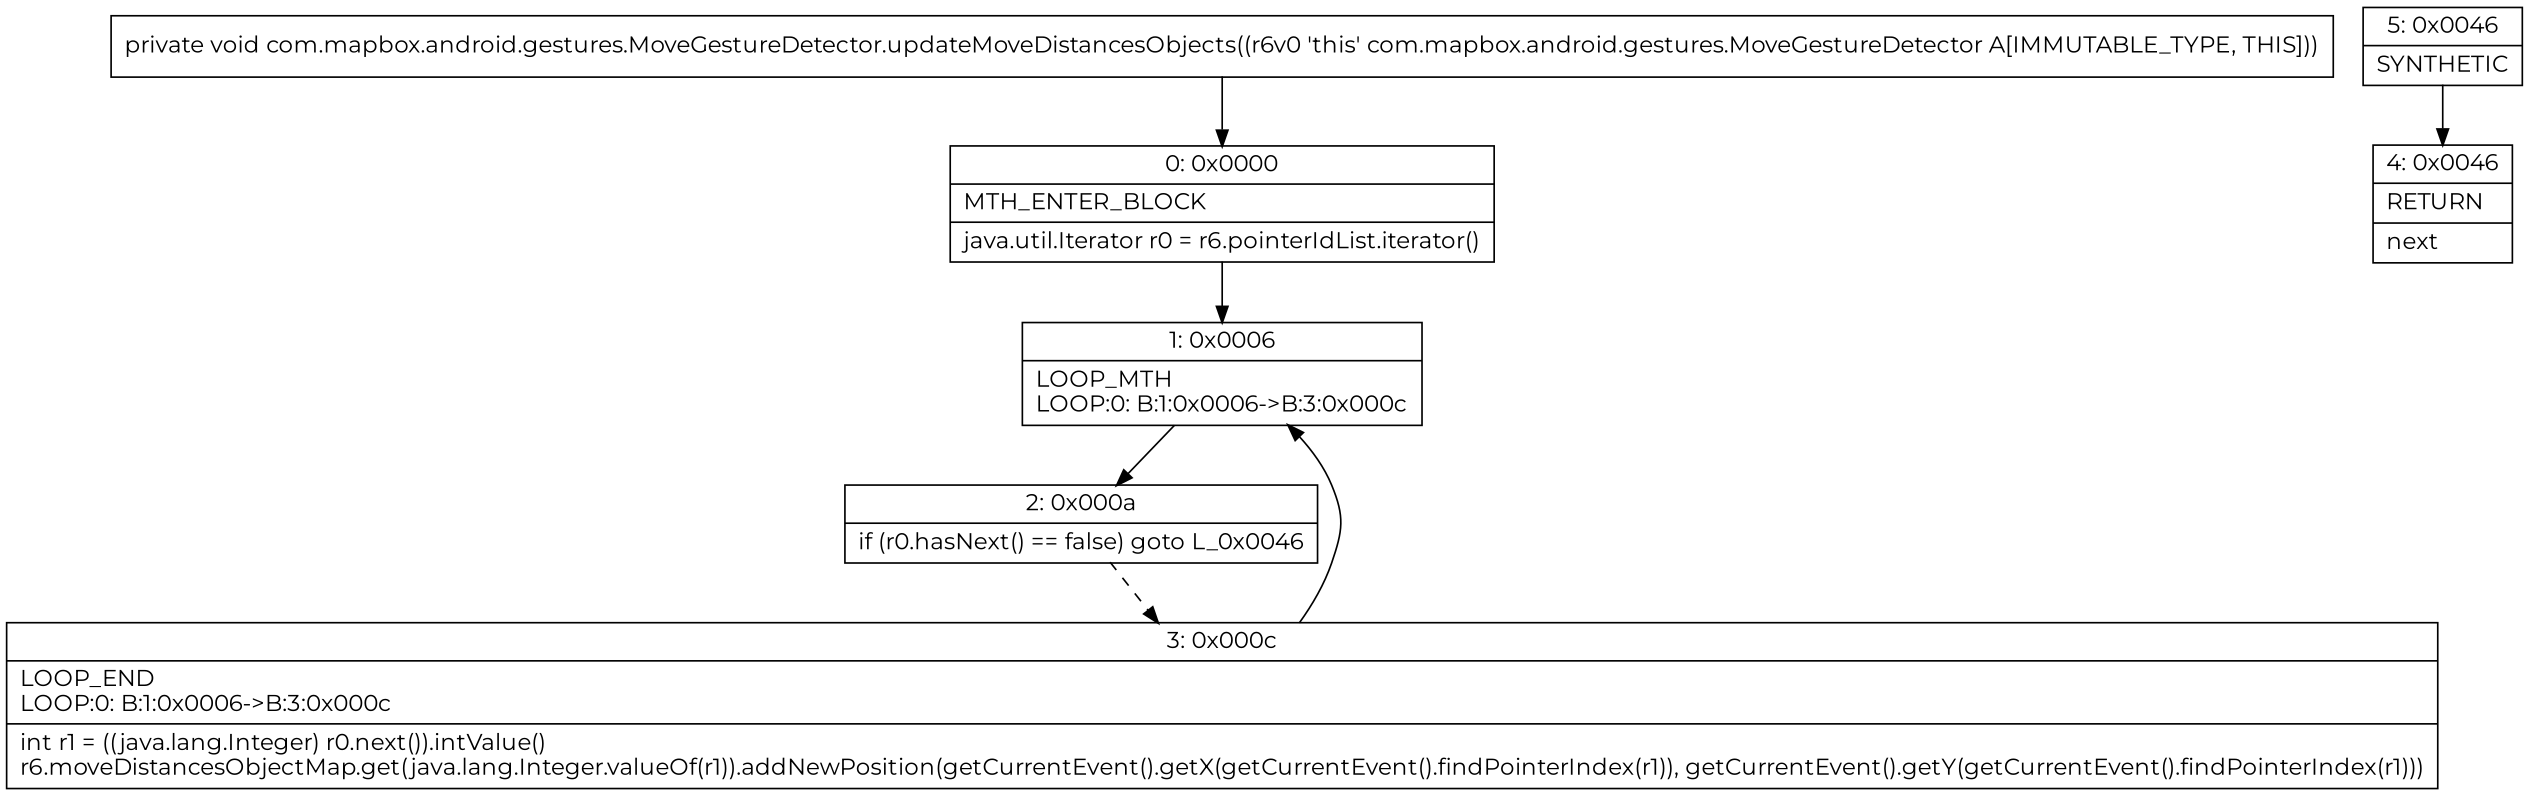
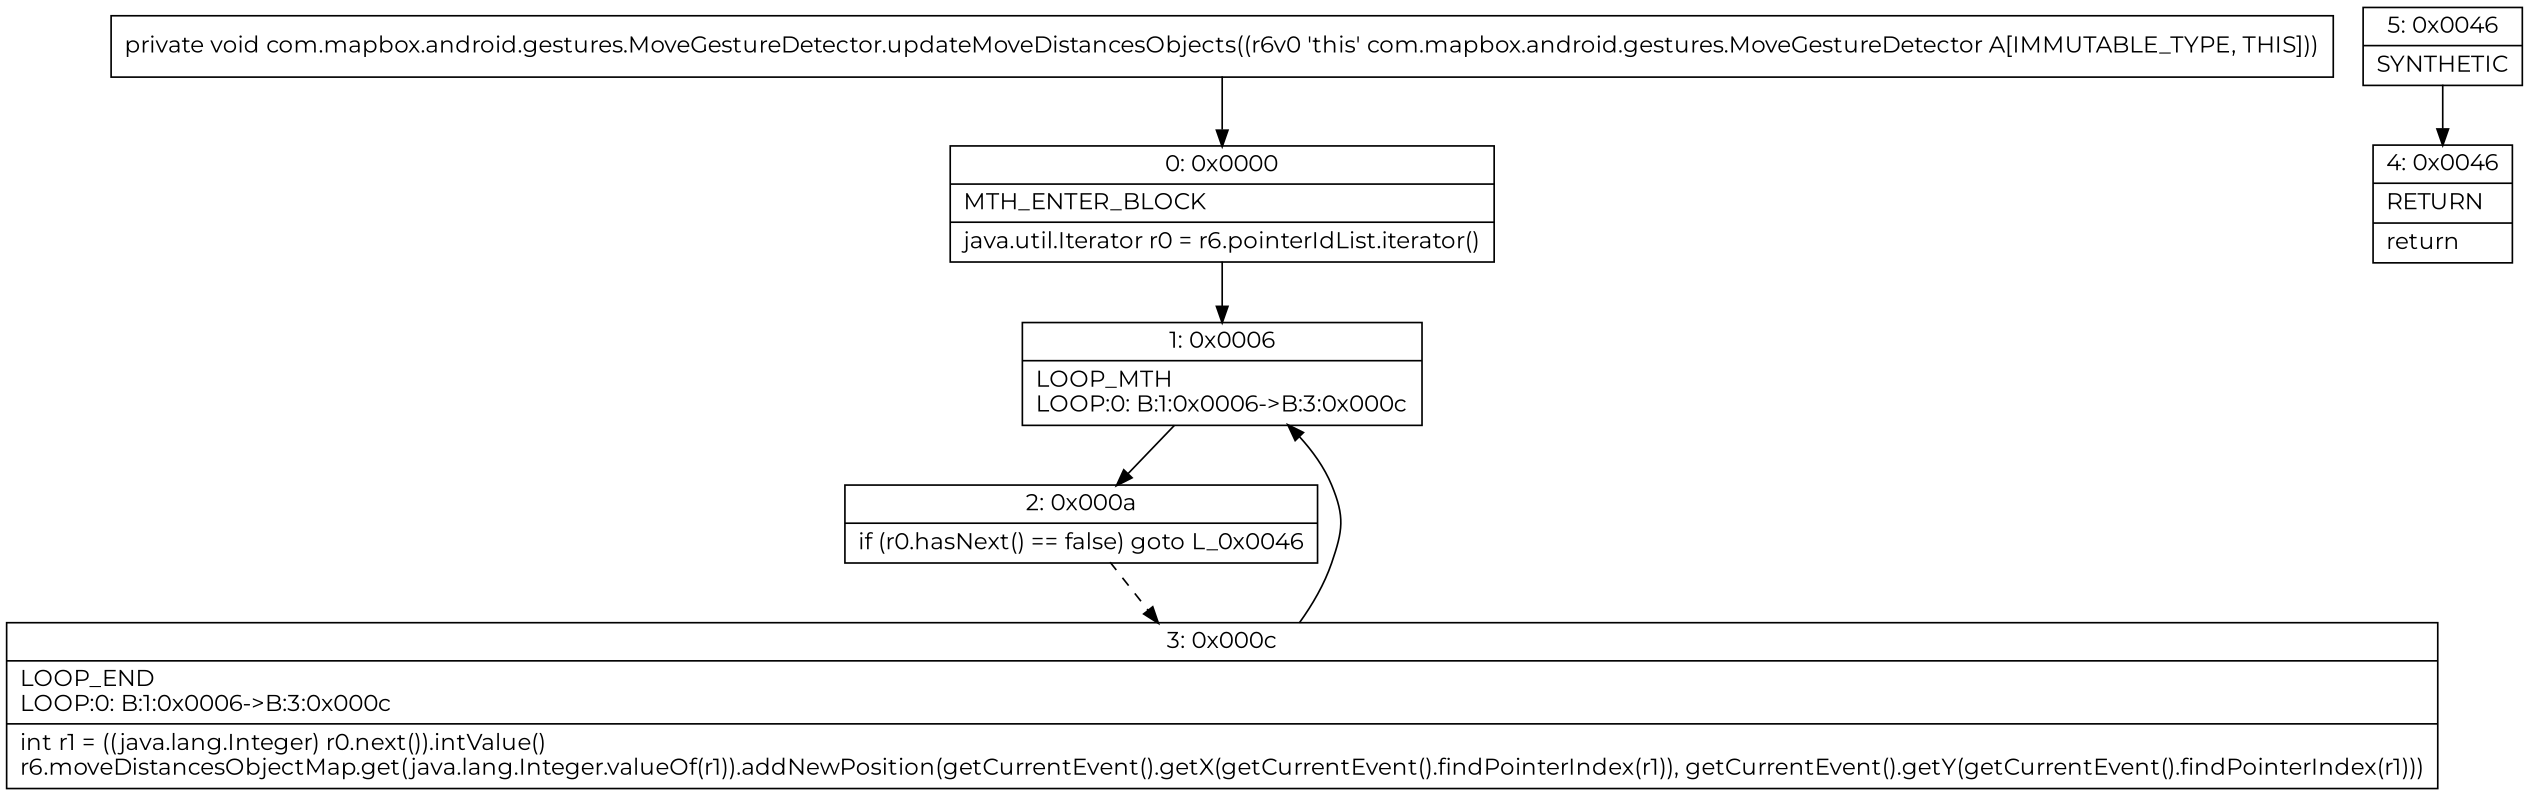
(2413, 242) -> (2424, 242)
